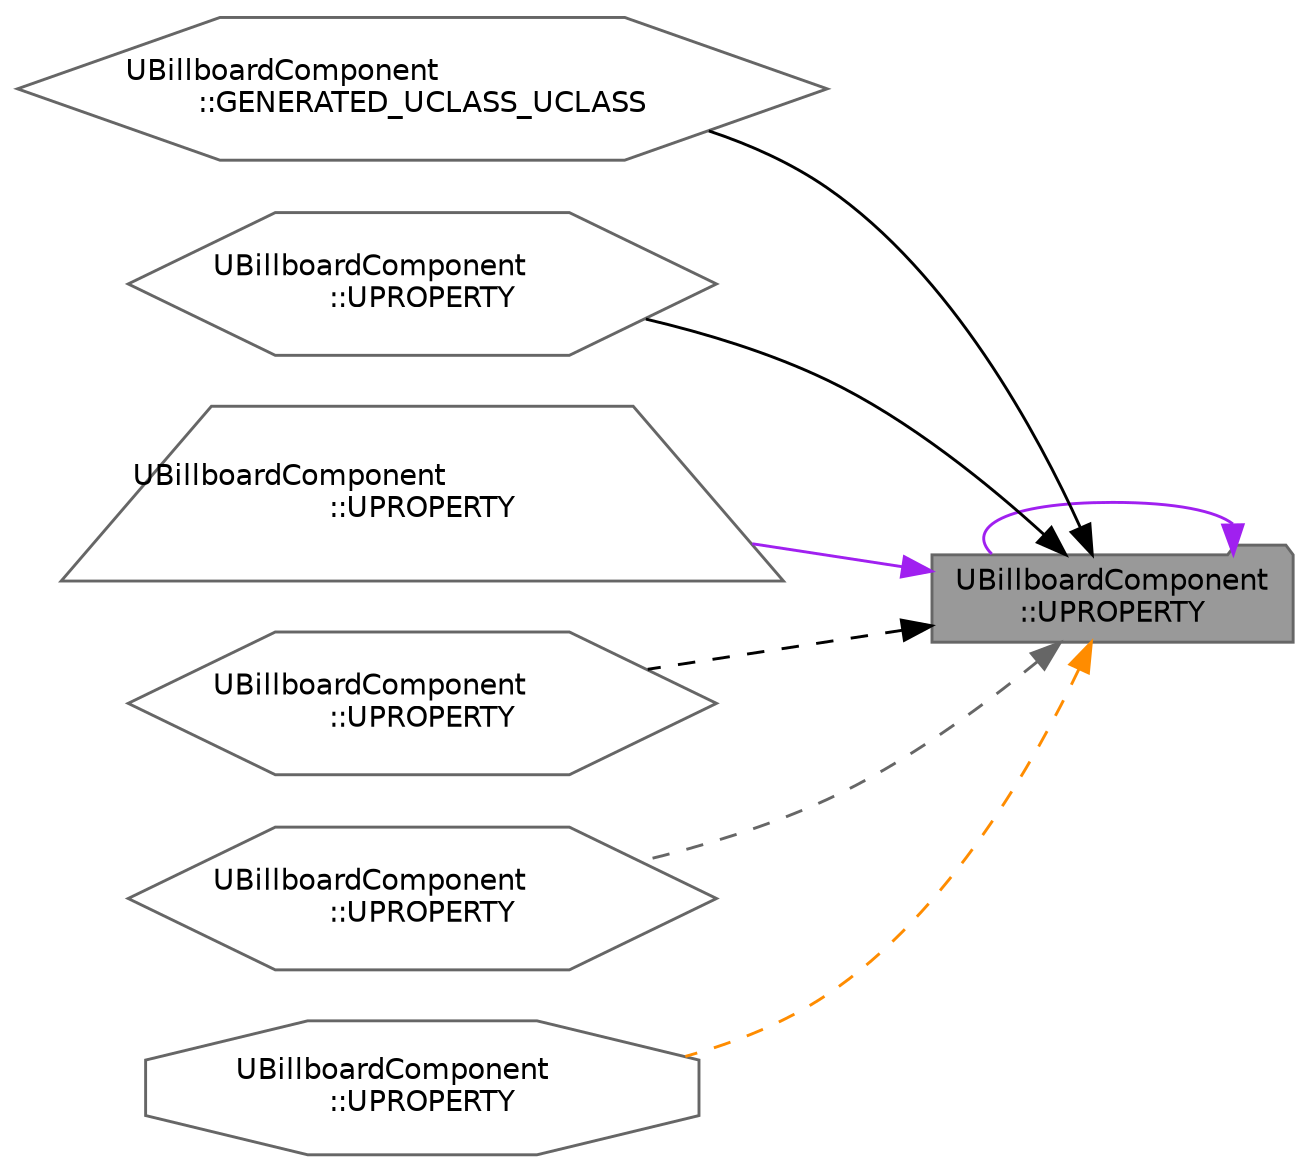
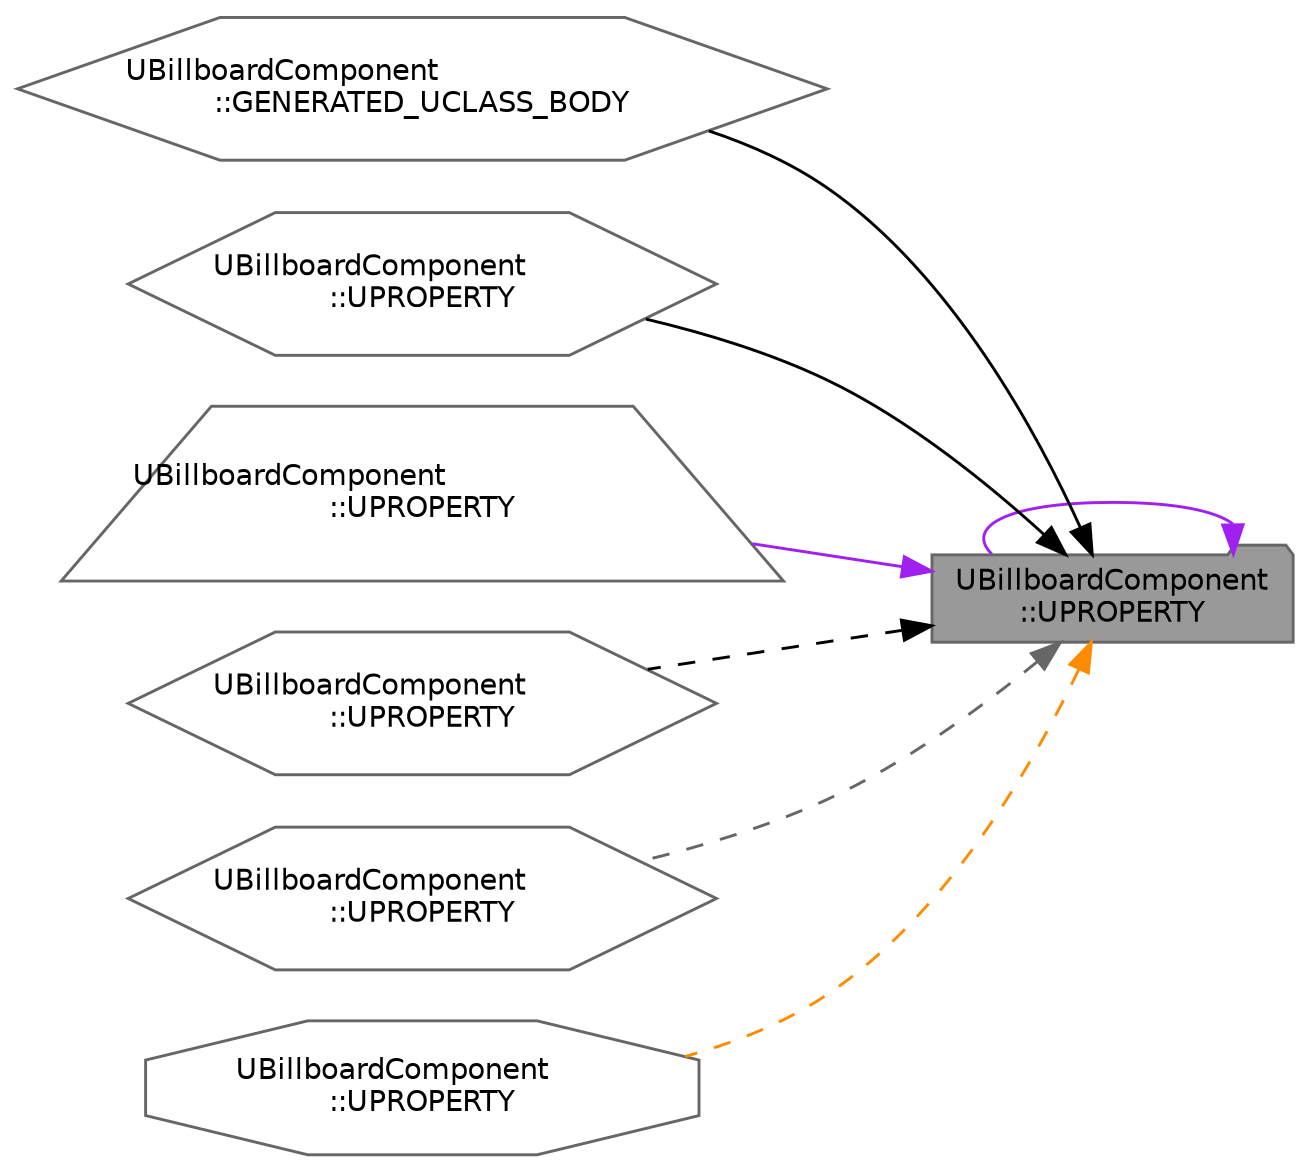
(422, 89) -> (422, 89)
